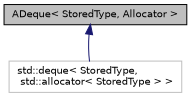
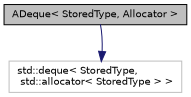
(89, 48) -> (102, 38)
